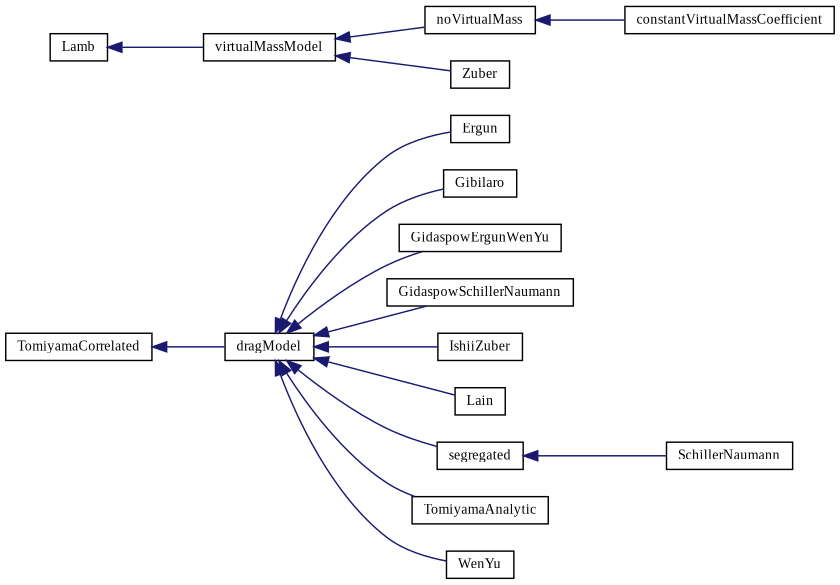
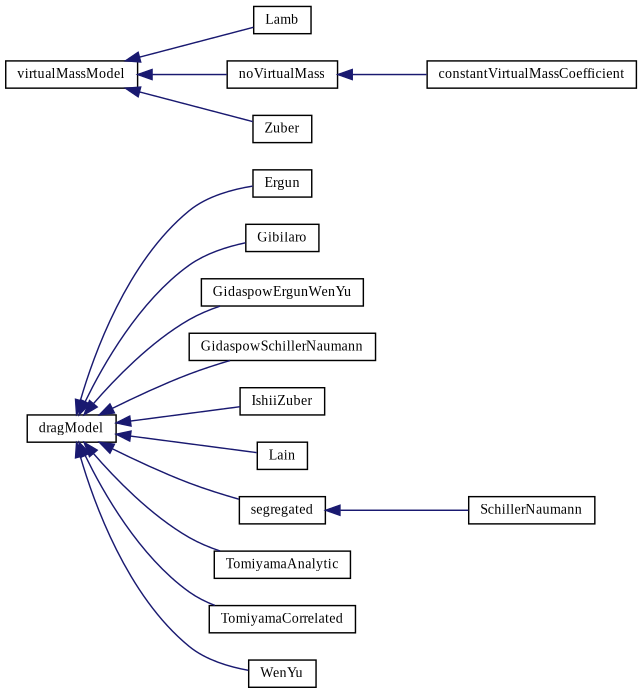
(163, 47) -> (197, 42)
(196, 347) -> (138, 541)
